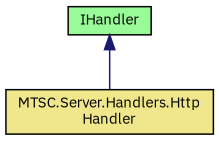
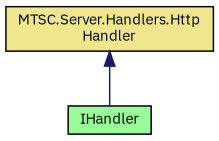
(110, 70) -> (110, 86)
